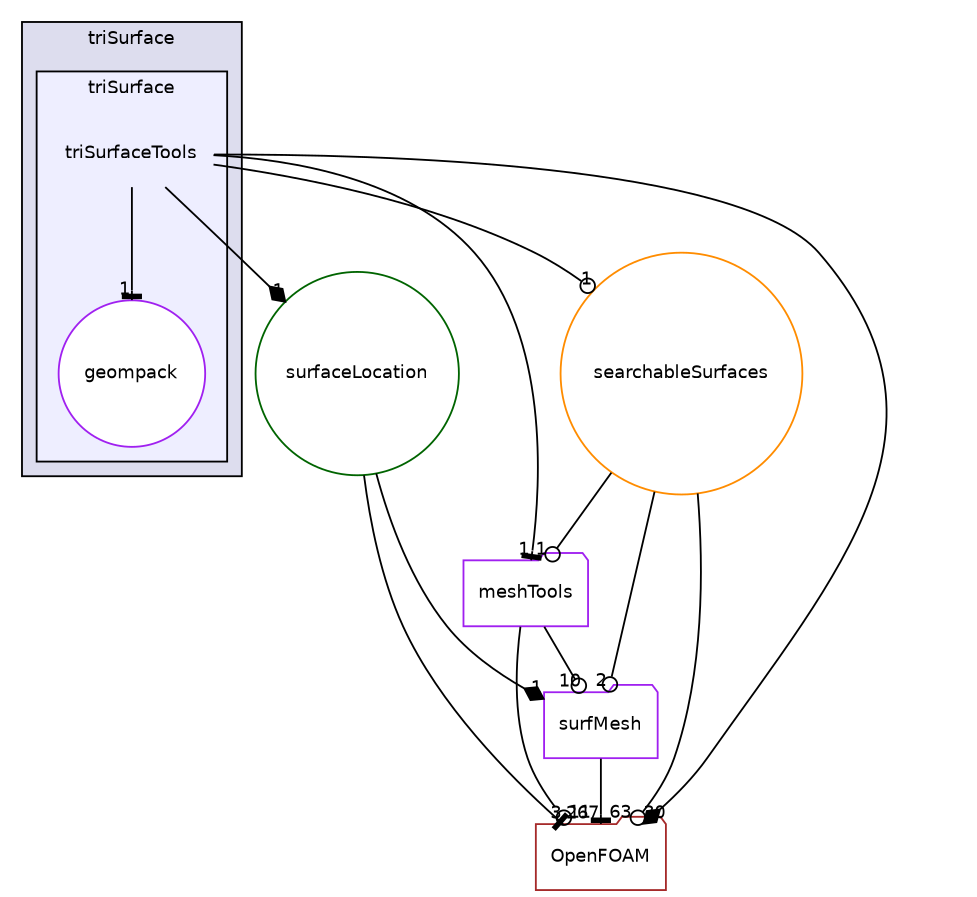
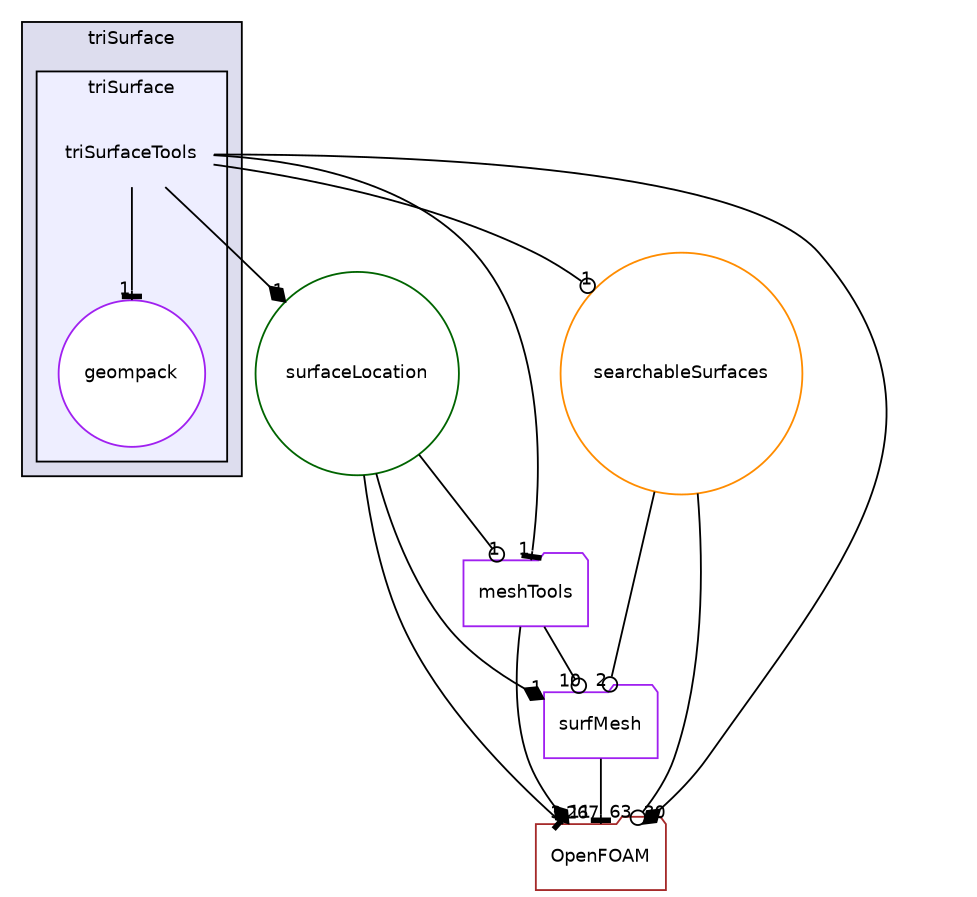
(584, 510) -> (456, 502)
(519, 721) -> (519, 721)
